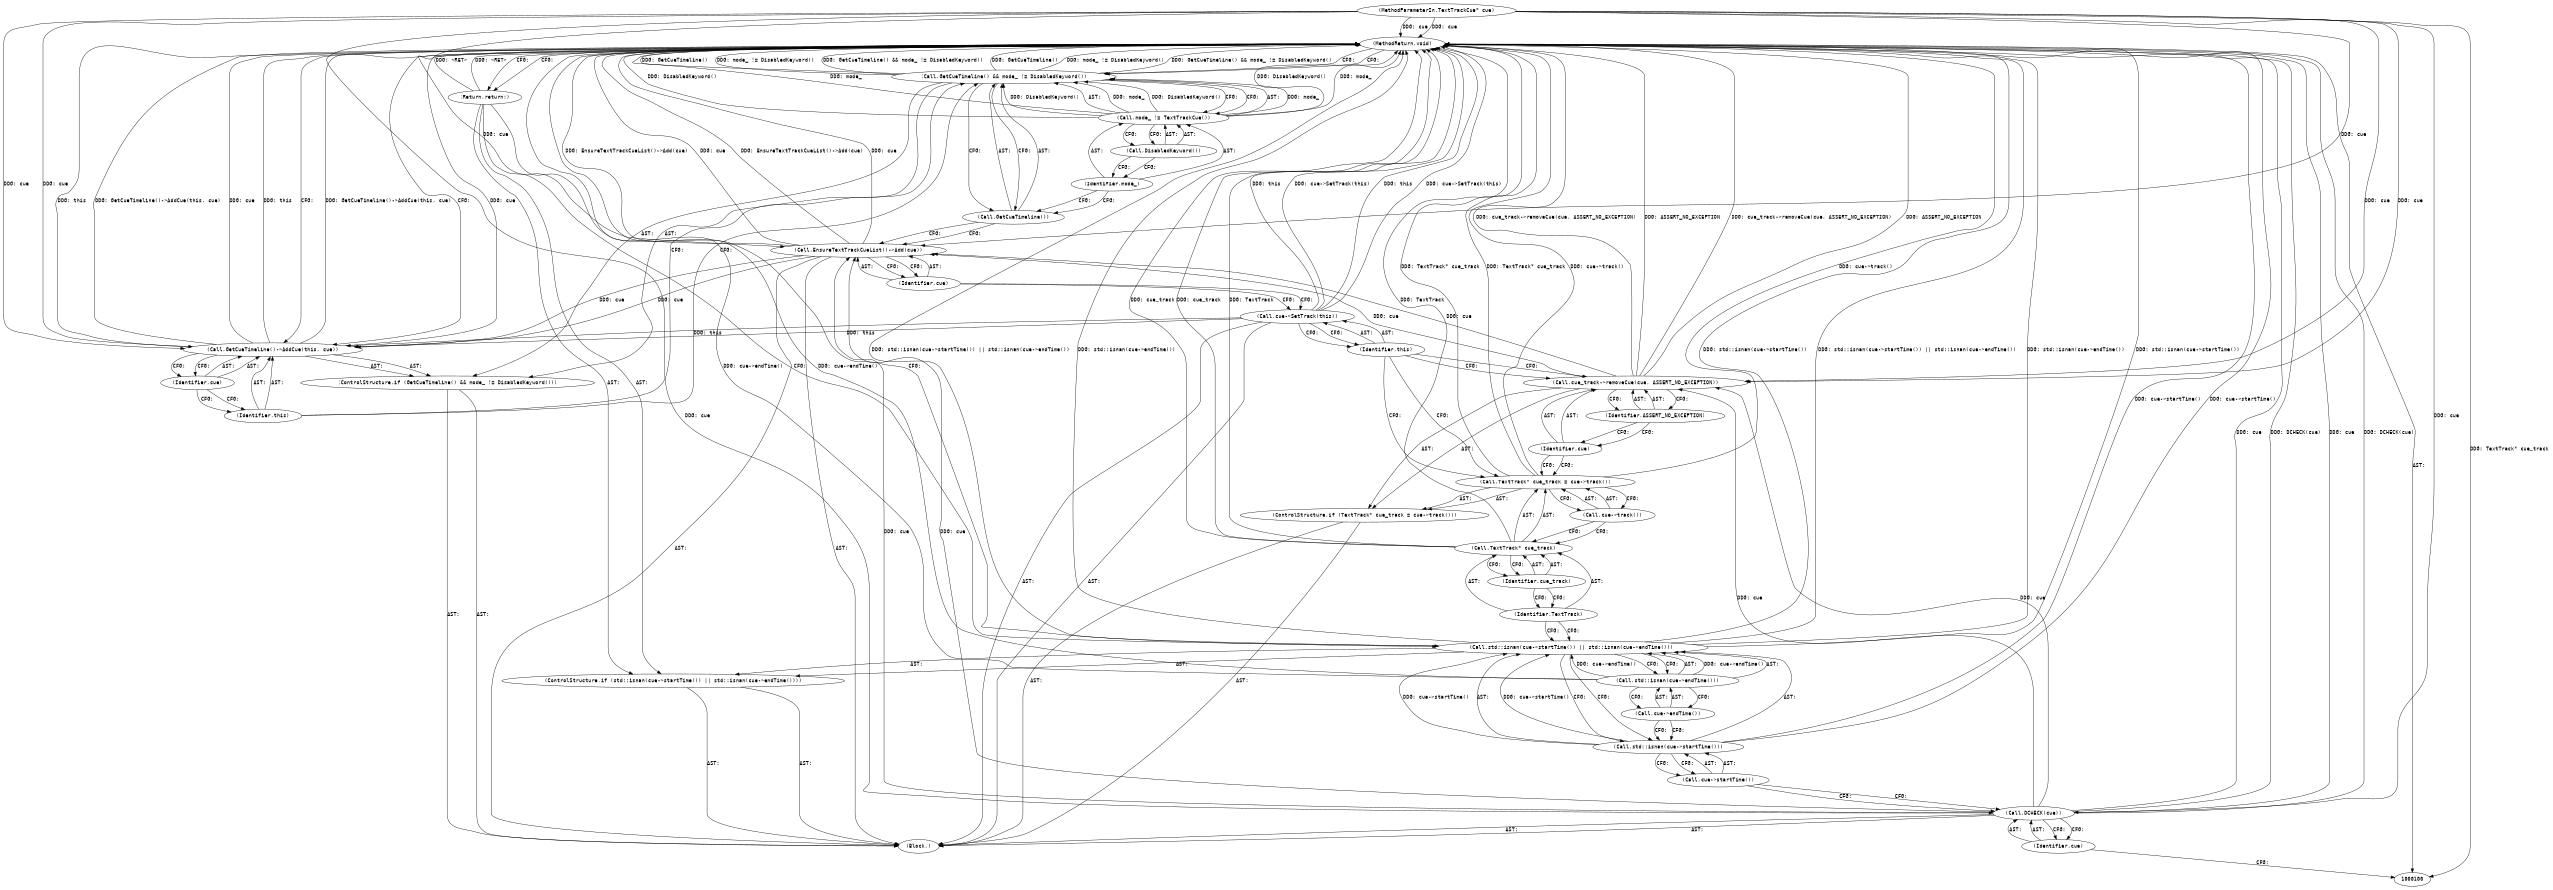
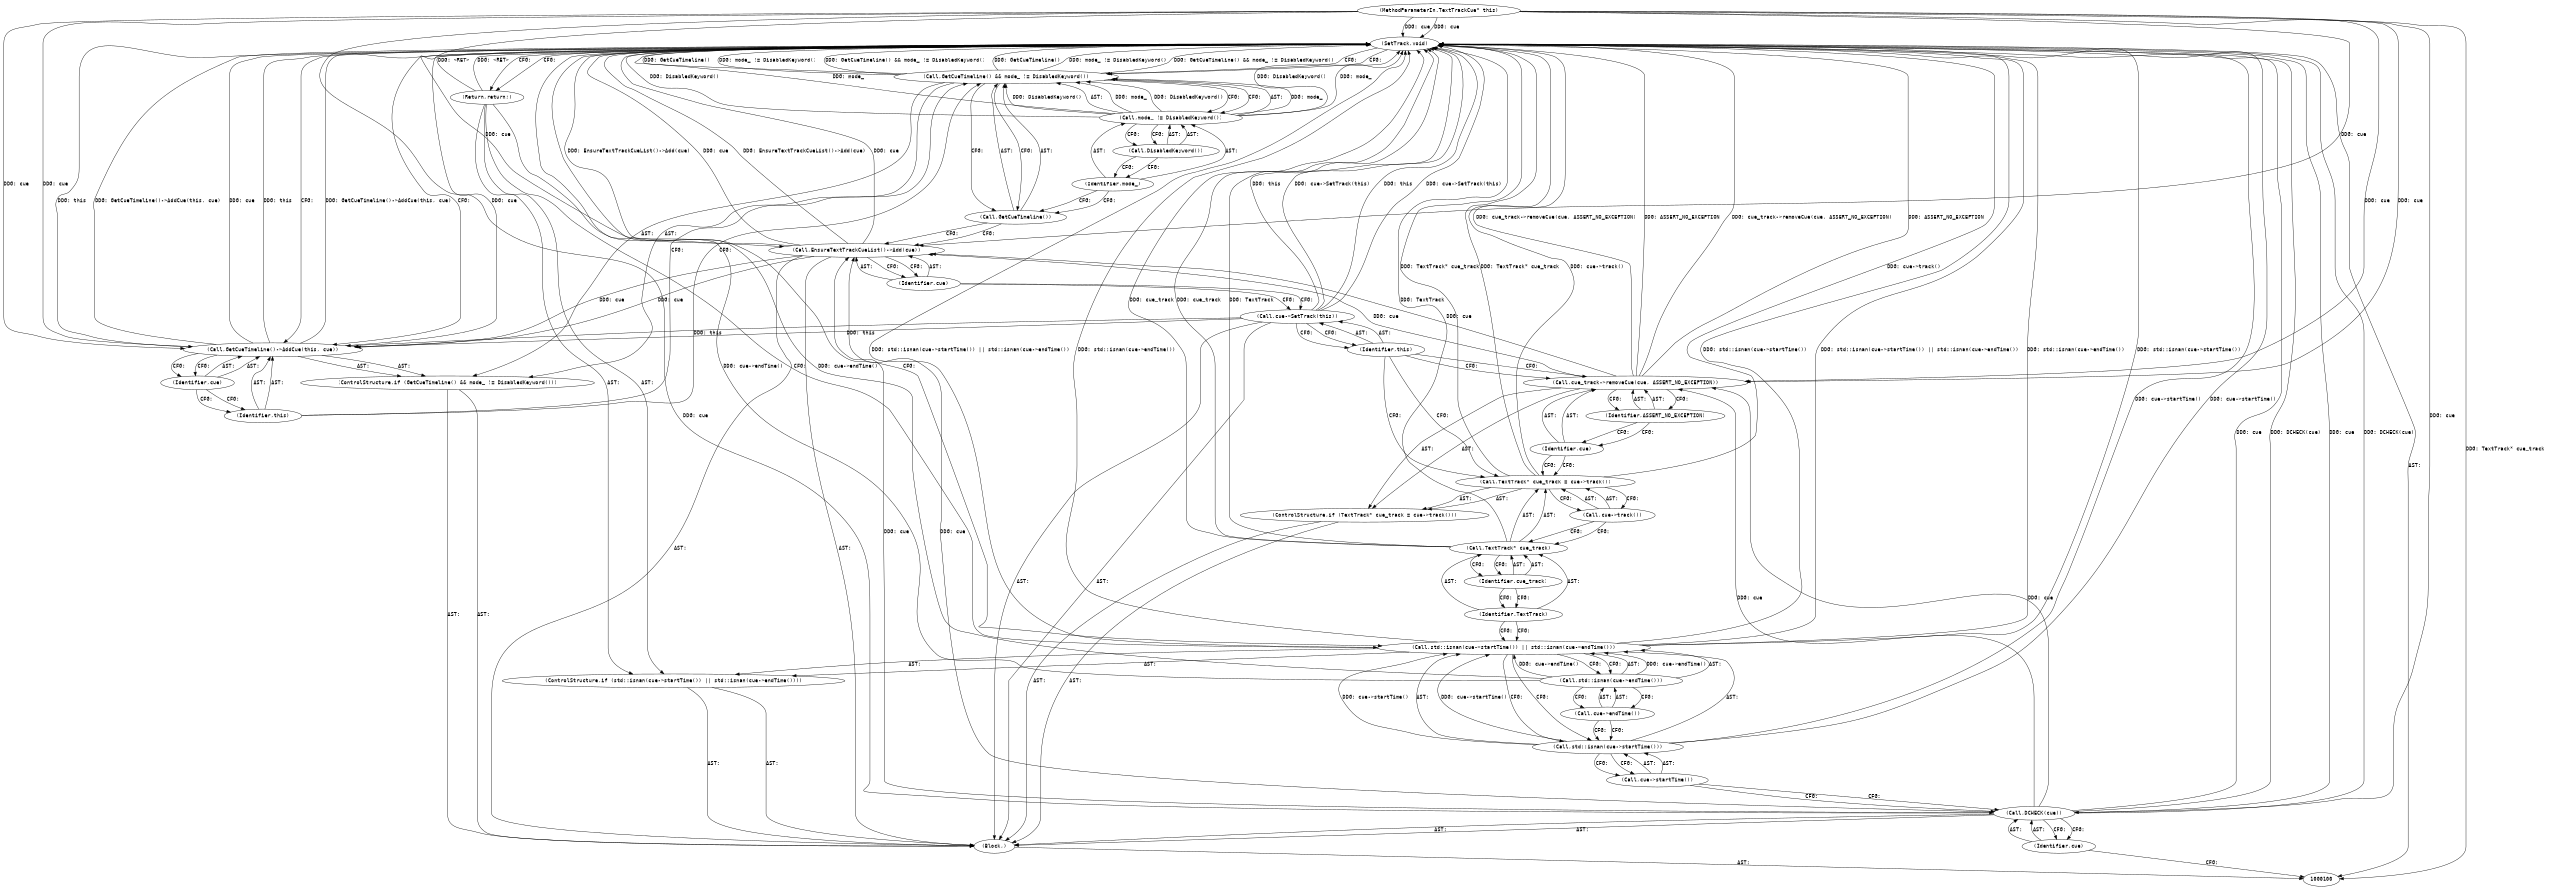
(1437, 11) -> (1439, 11)
(1402, 44) -> (1405, 44)
(1164, 118) -> (1171, 118)
none -> (1657, 863)
